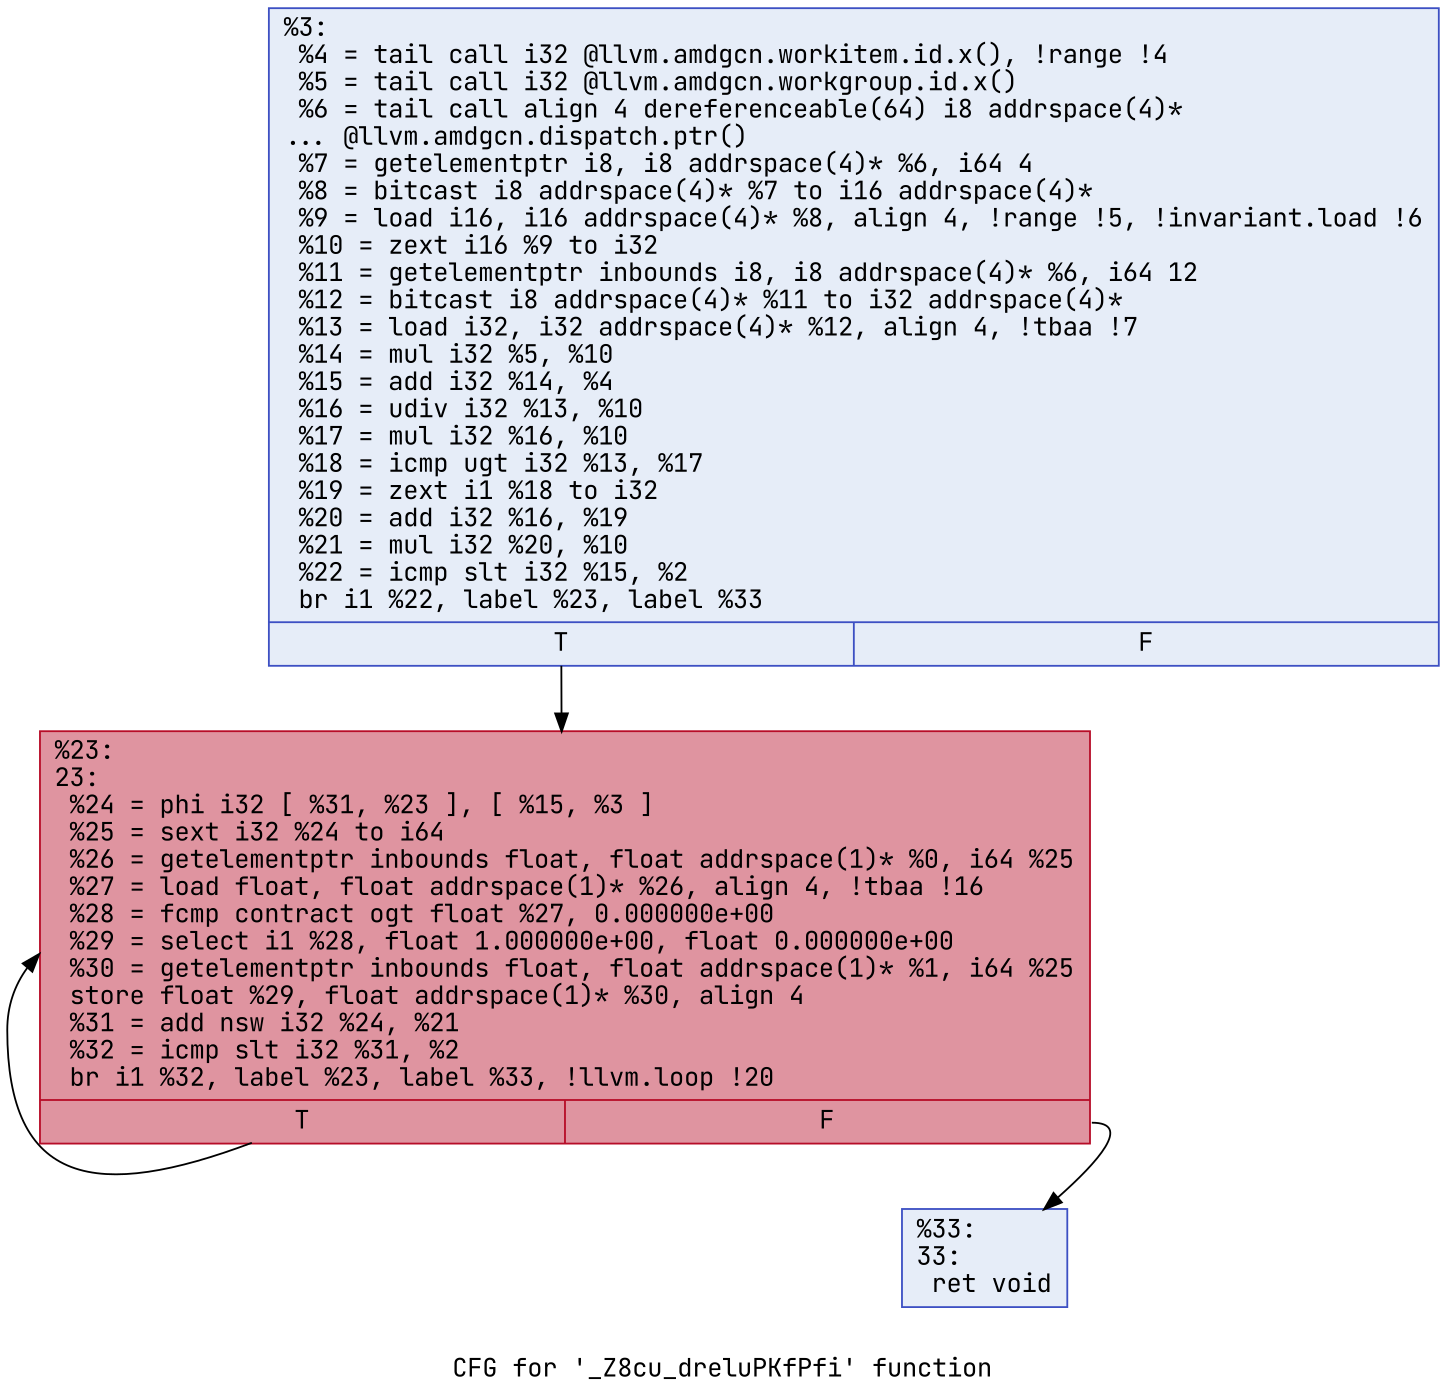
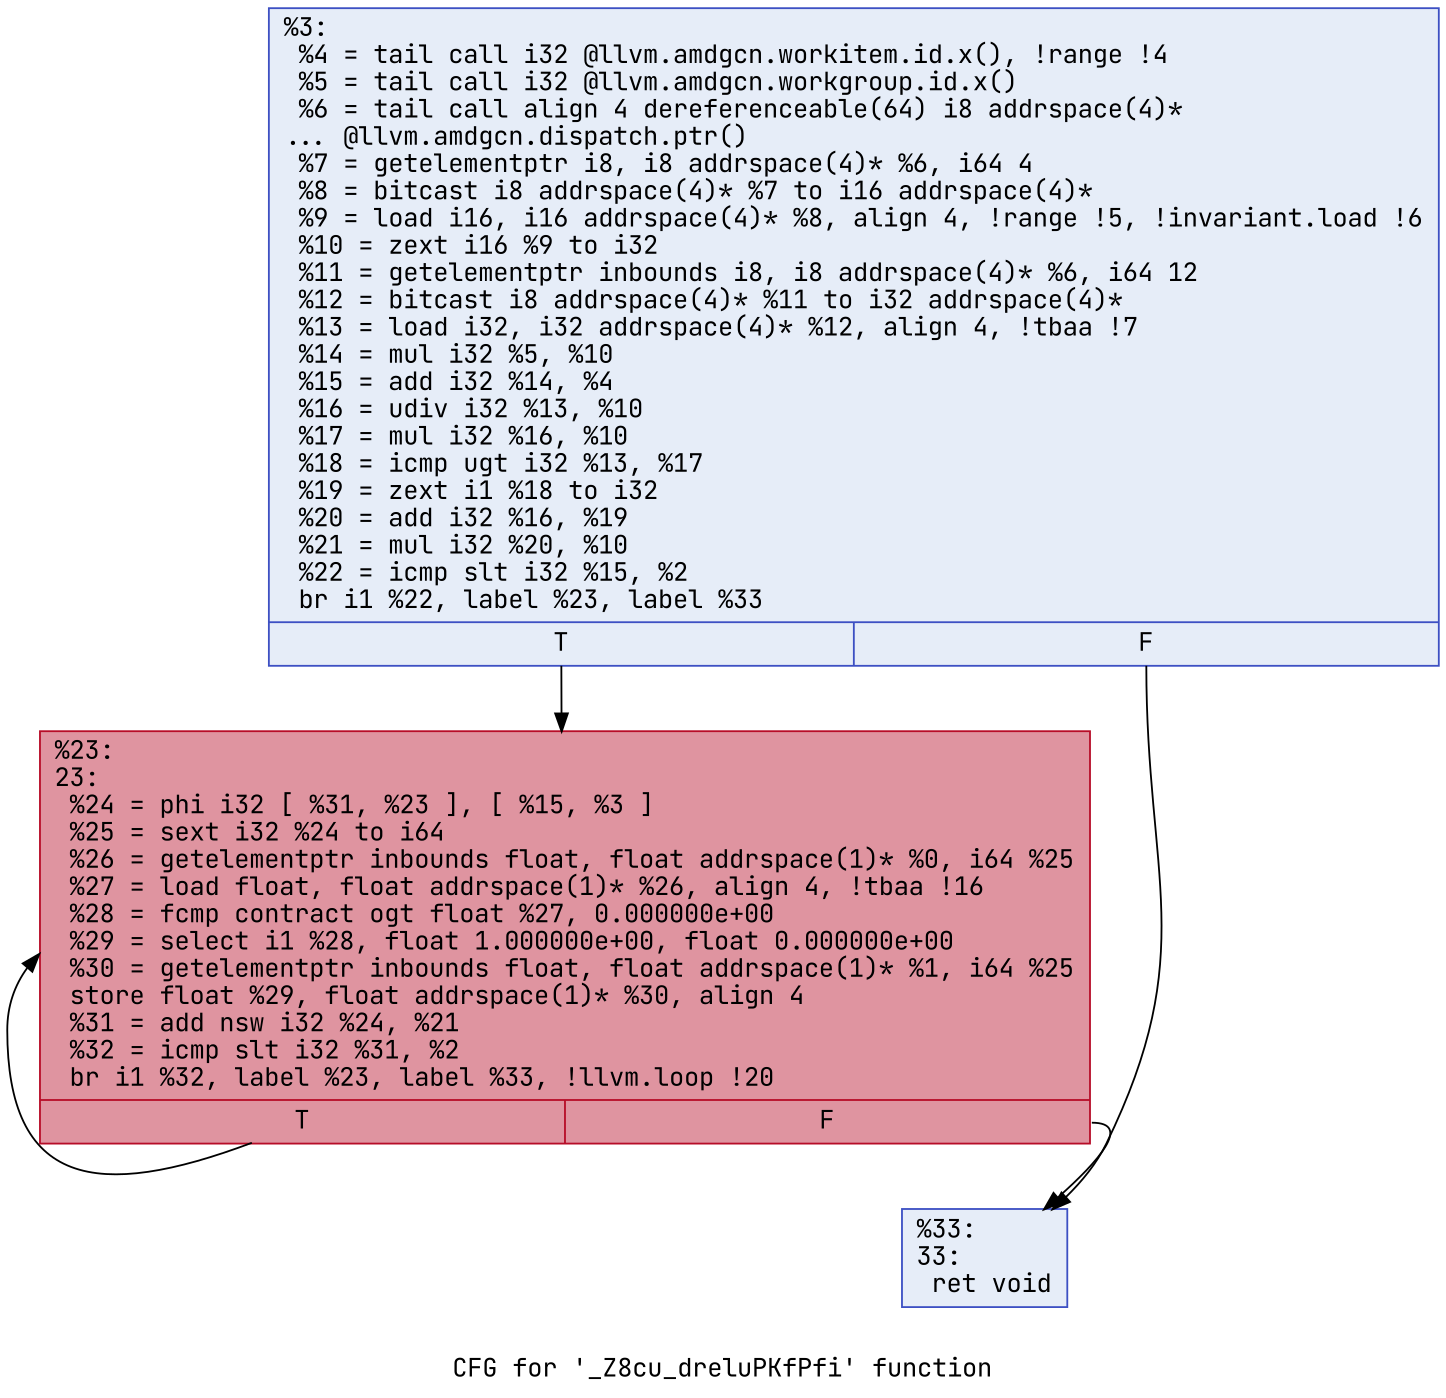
none -> (1161, 943)
